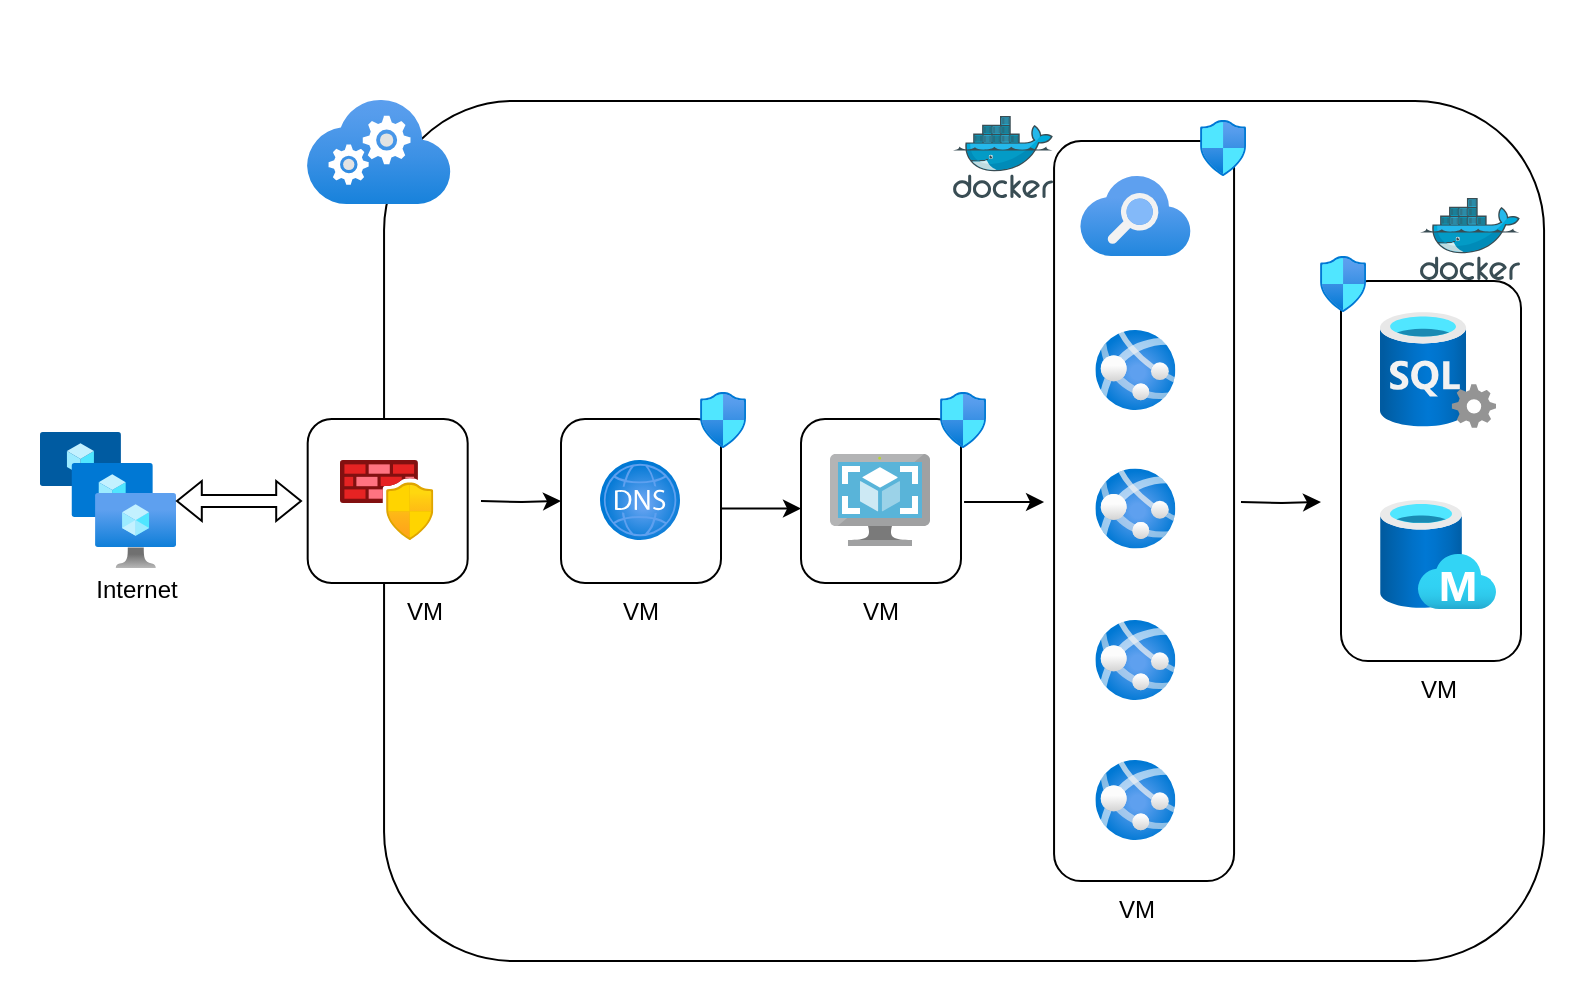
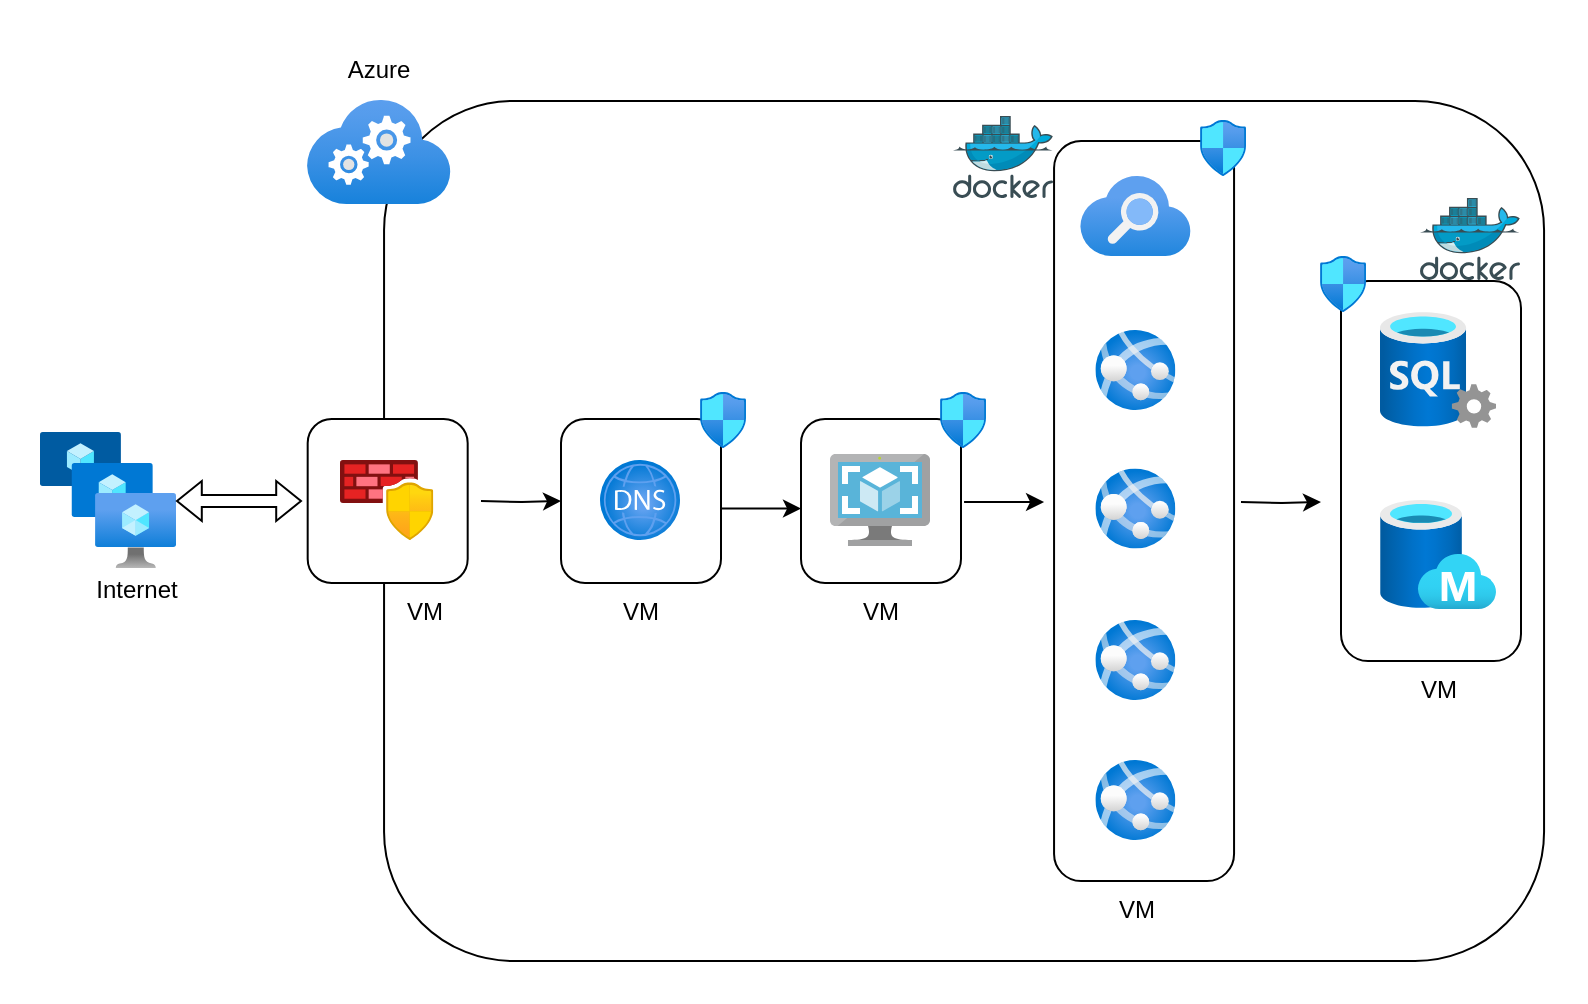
none -> (380, 71)
